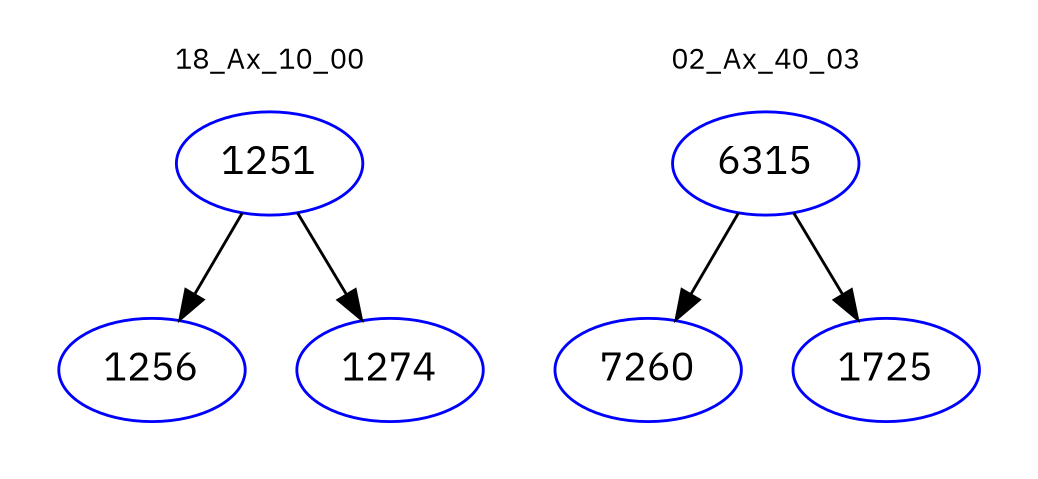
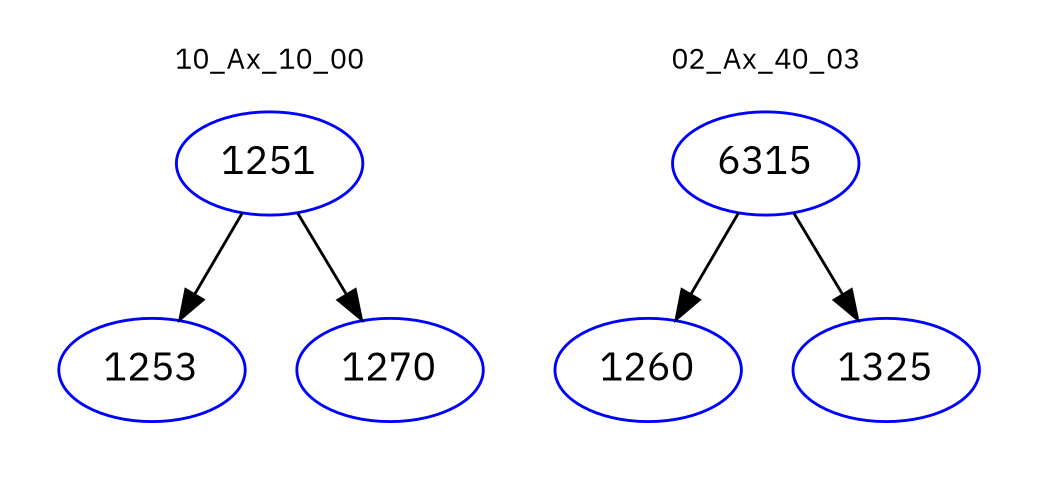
(271, 62) -> (271, 62)
(152, 370) -> (152, 370)
(390, 370) -> (390, 370)
(648, 370) -> (648, 370)
(886, 370) -> (886, 370)
